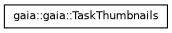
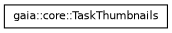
(86, 16) -> (86, 16)
